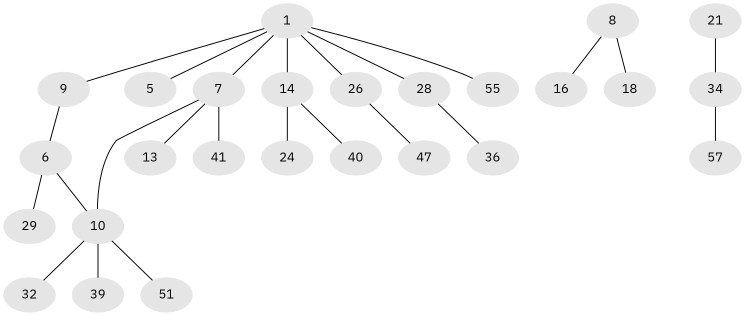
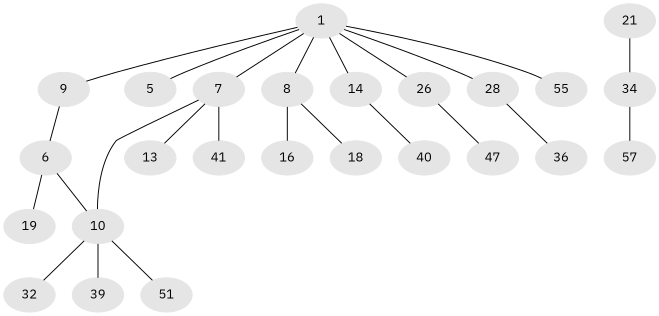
none -> (304, 55)
(287, 158) -> none
(29, 226) -> (29, 226)
